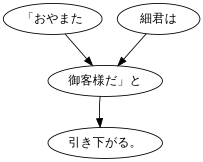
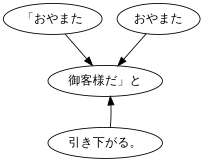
(159, 19) -> (159, 19)
(99, 107) -> (111, 116)
